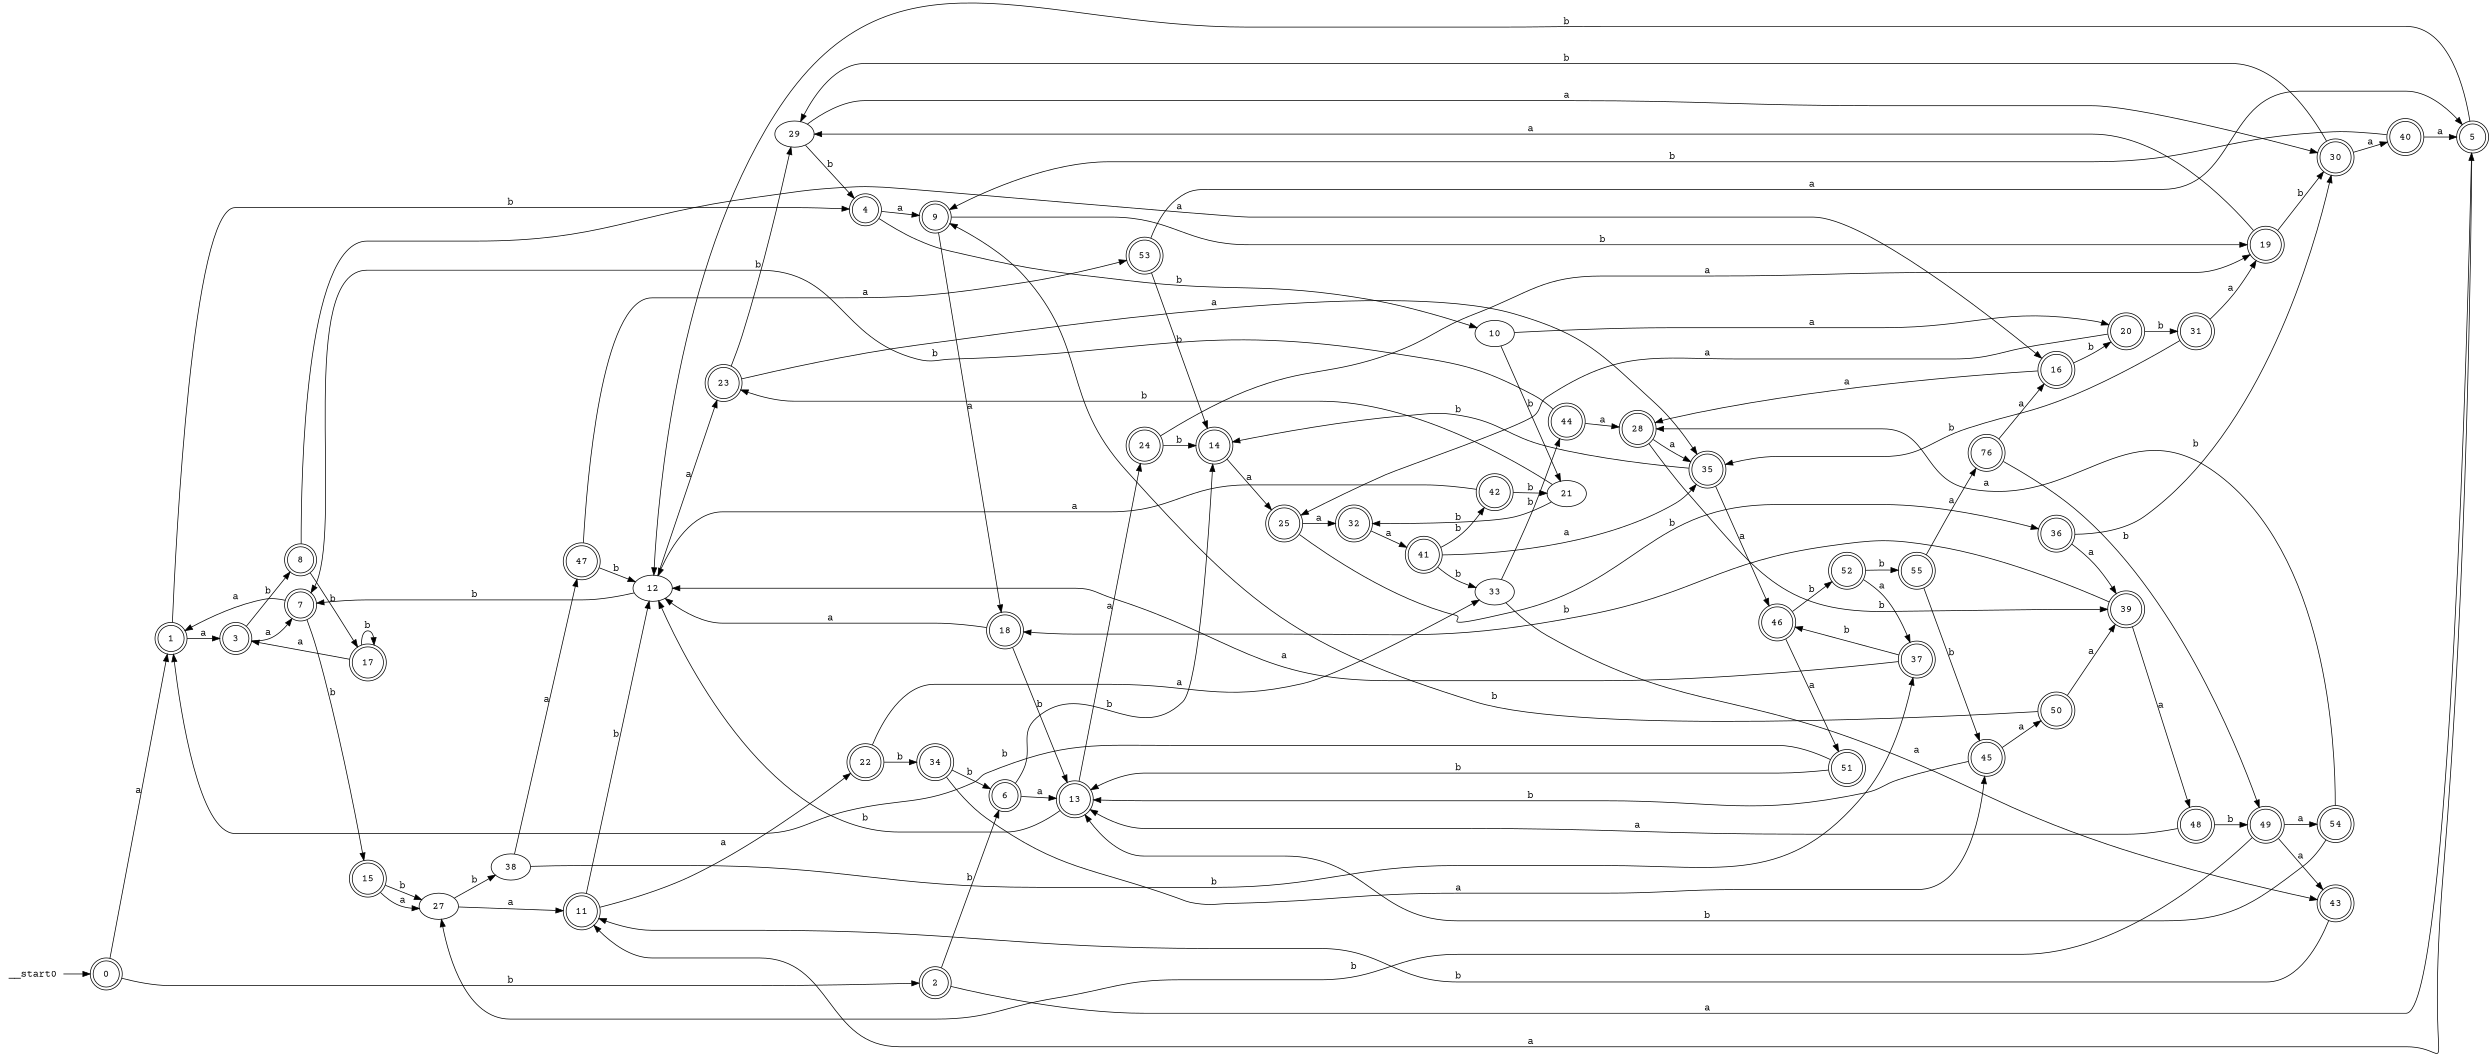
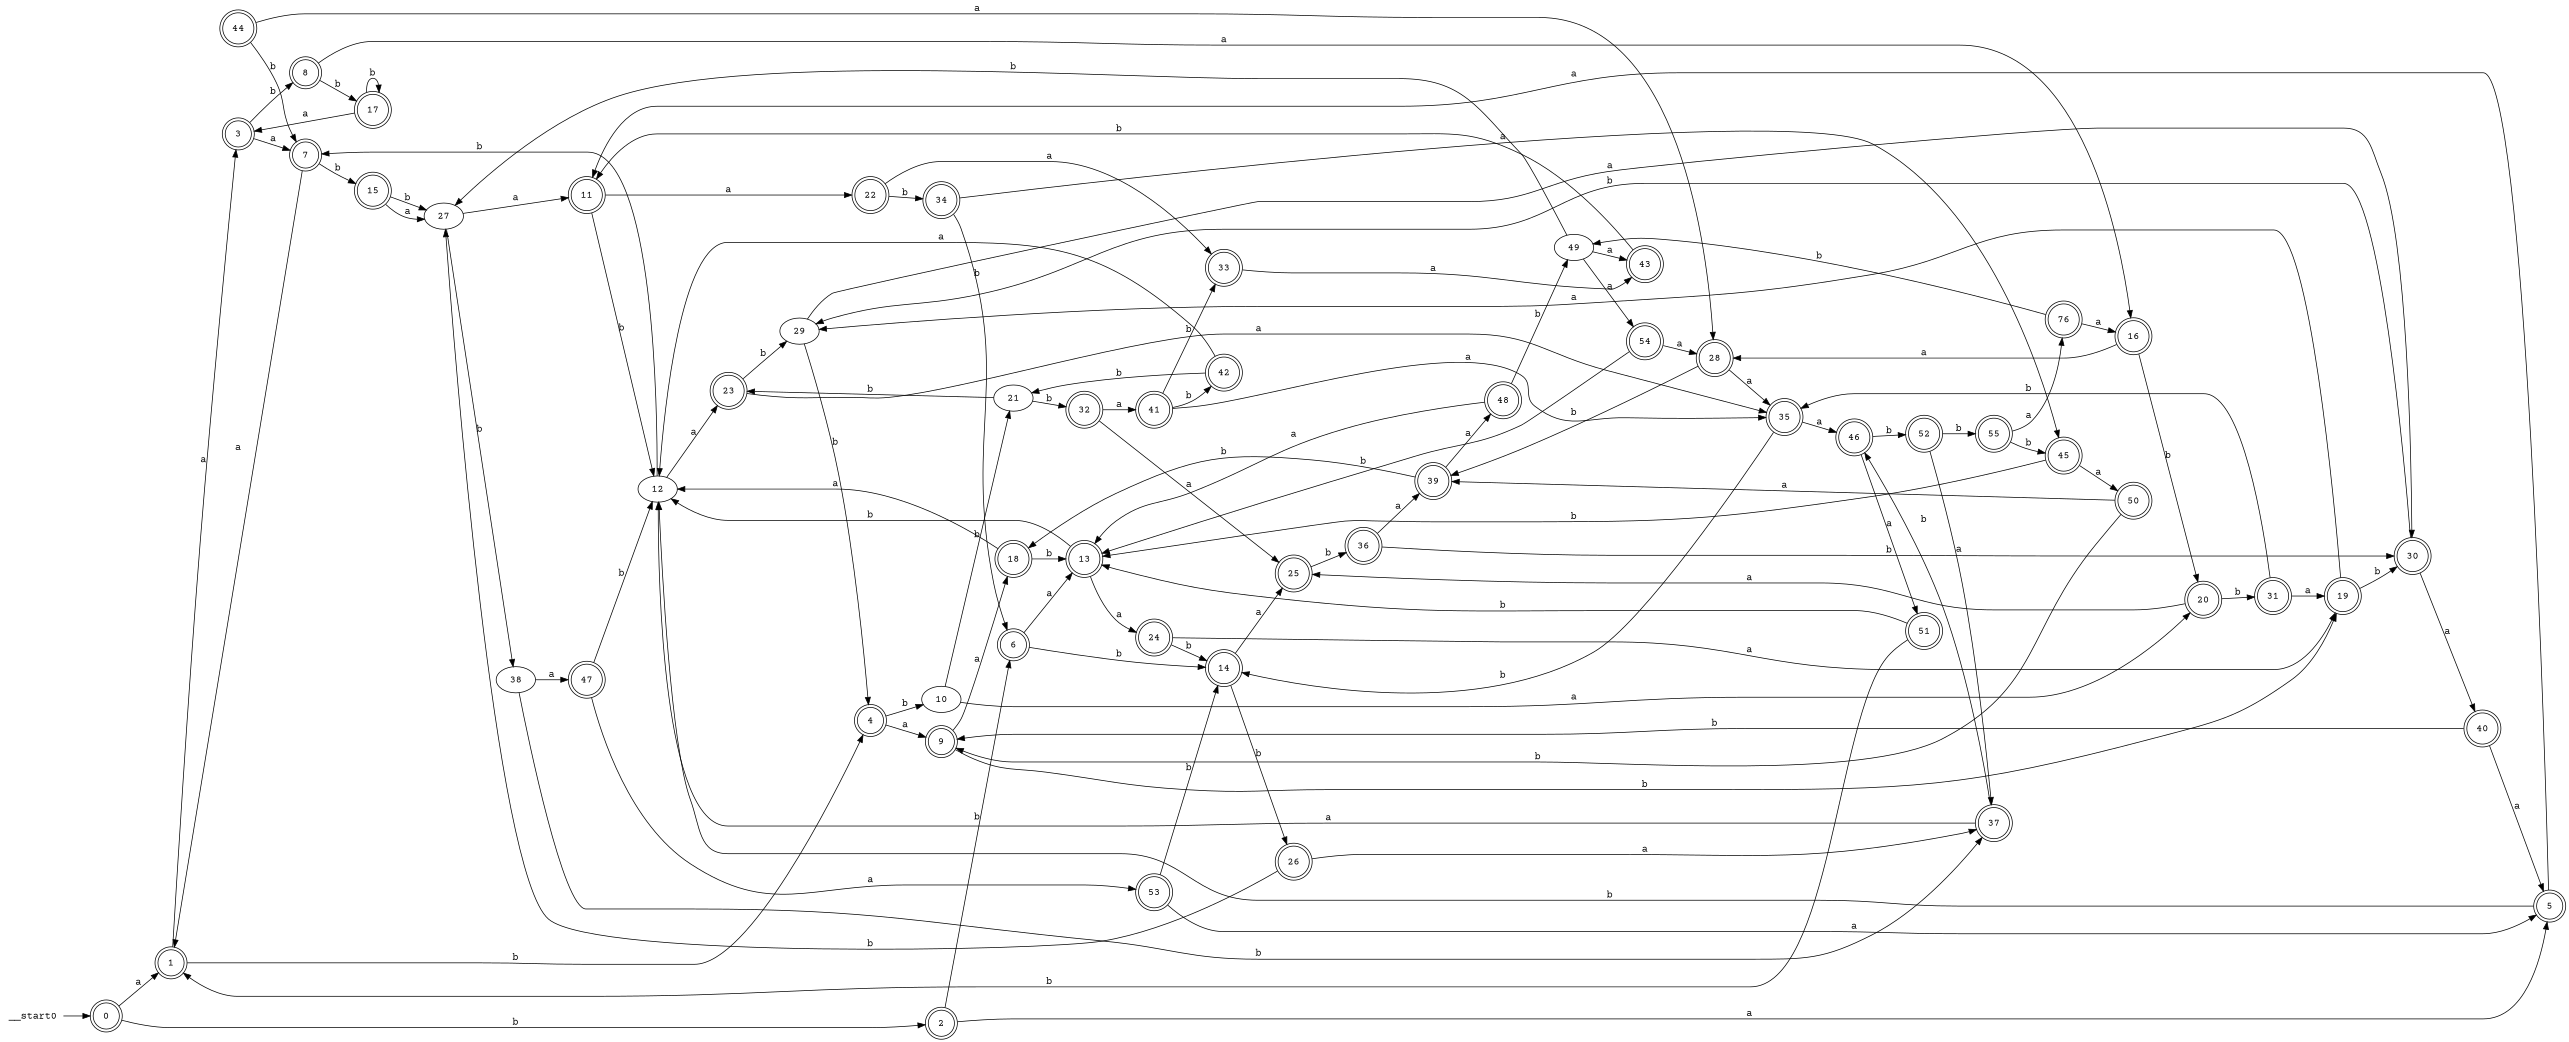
(1530, 517) -> none
(1315, 523) -> (1186, 489)
(1495, 592) -> (1224, 268)
(2266, 825) -> (1574, 247)
none -> (1294, 862)
